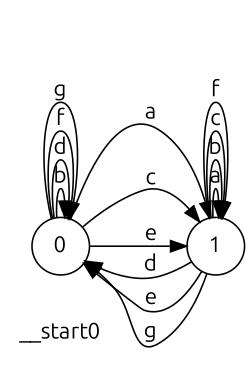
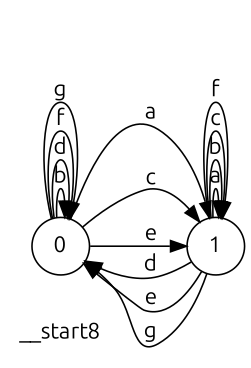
(61, 333) -> (61, 333)
